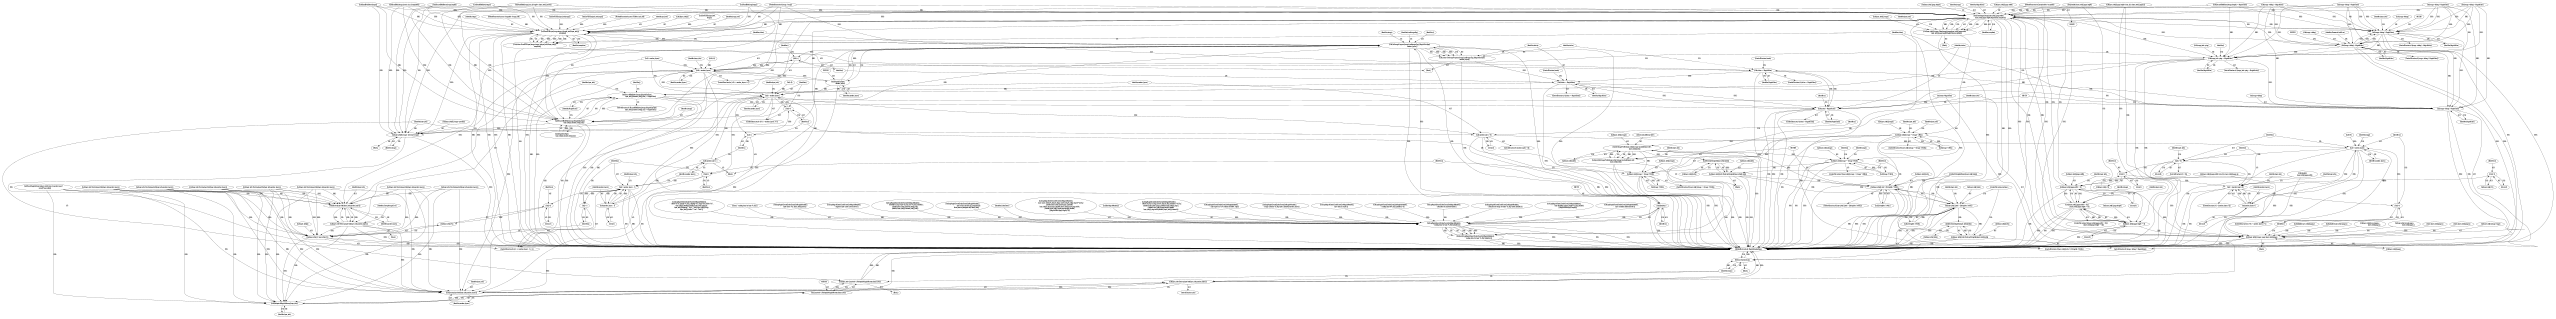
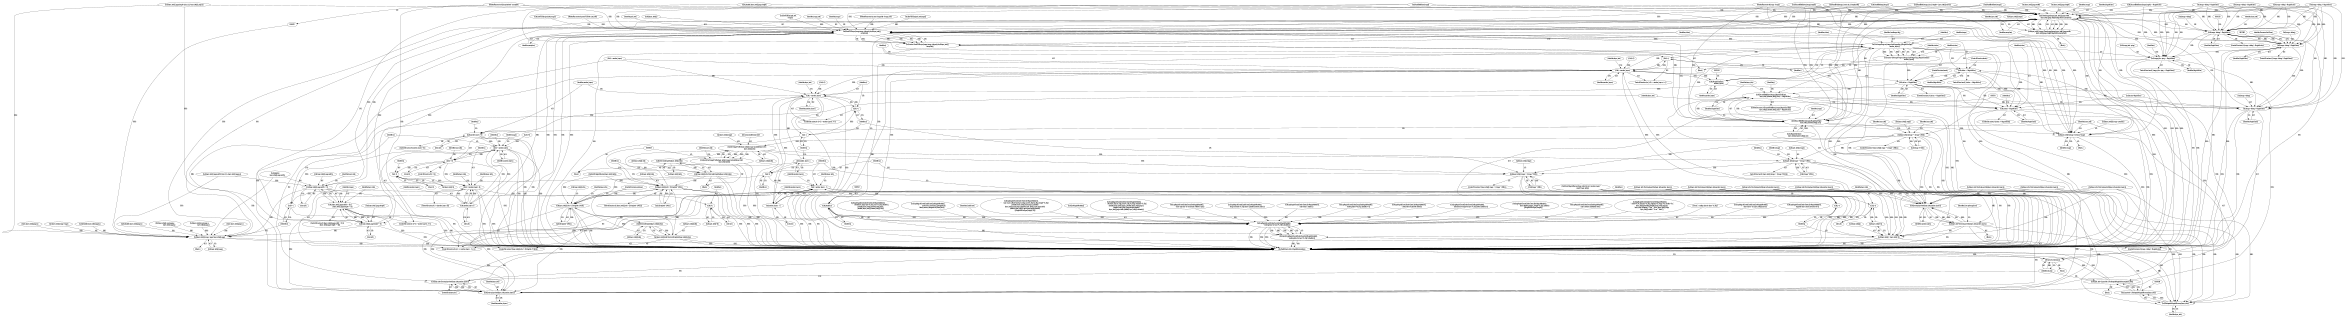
(2021, 79) -> none
(2365, 180) -> (592, 196)
